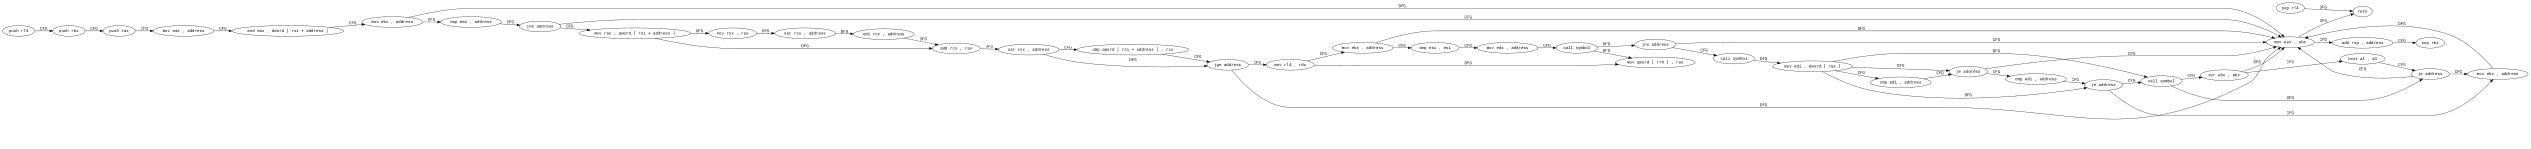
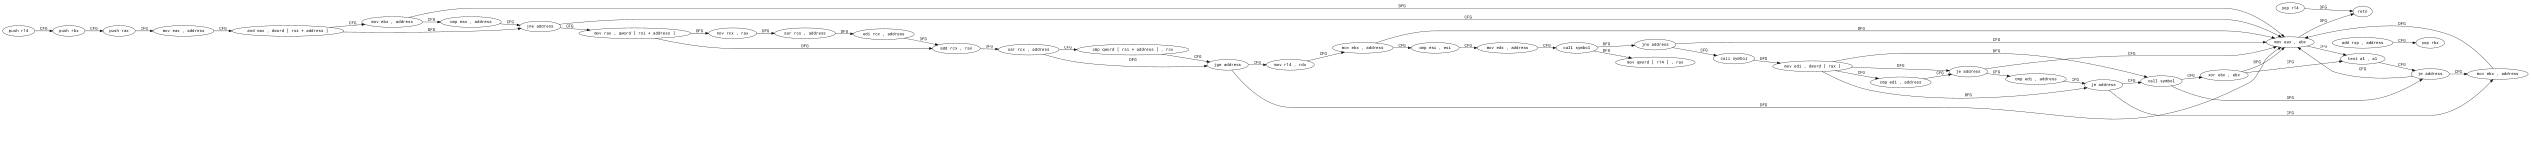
none -> (430, 32)
(2322, 42) -> (2325, 50)
(1465, 65) -> none
